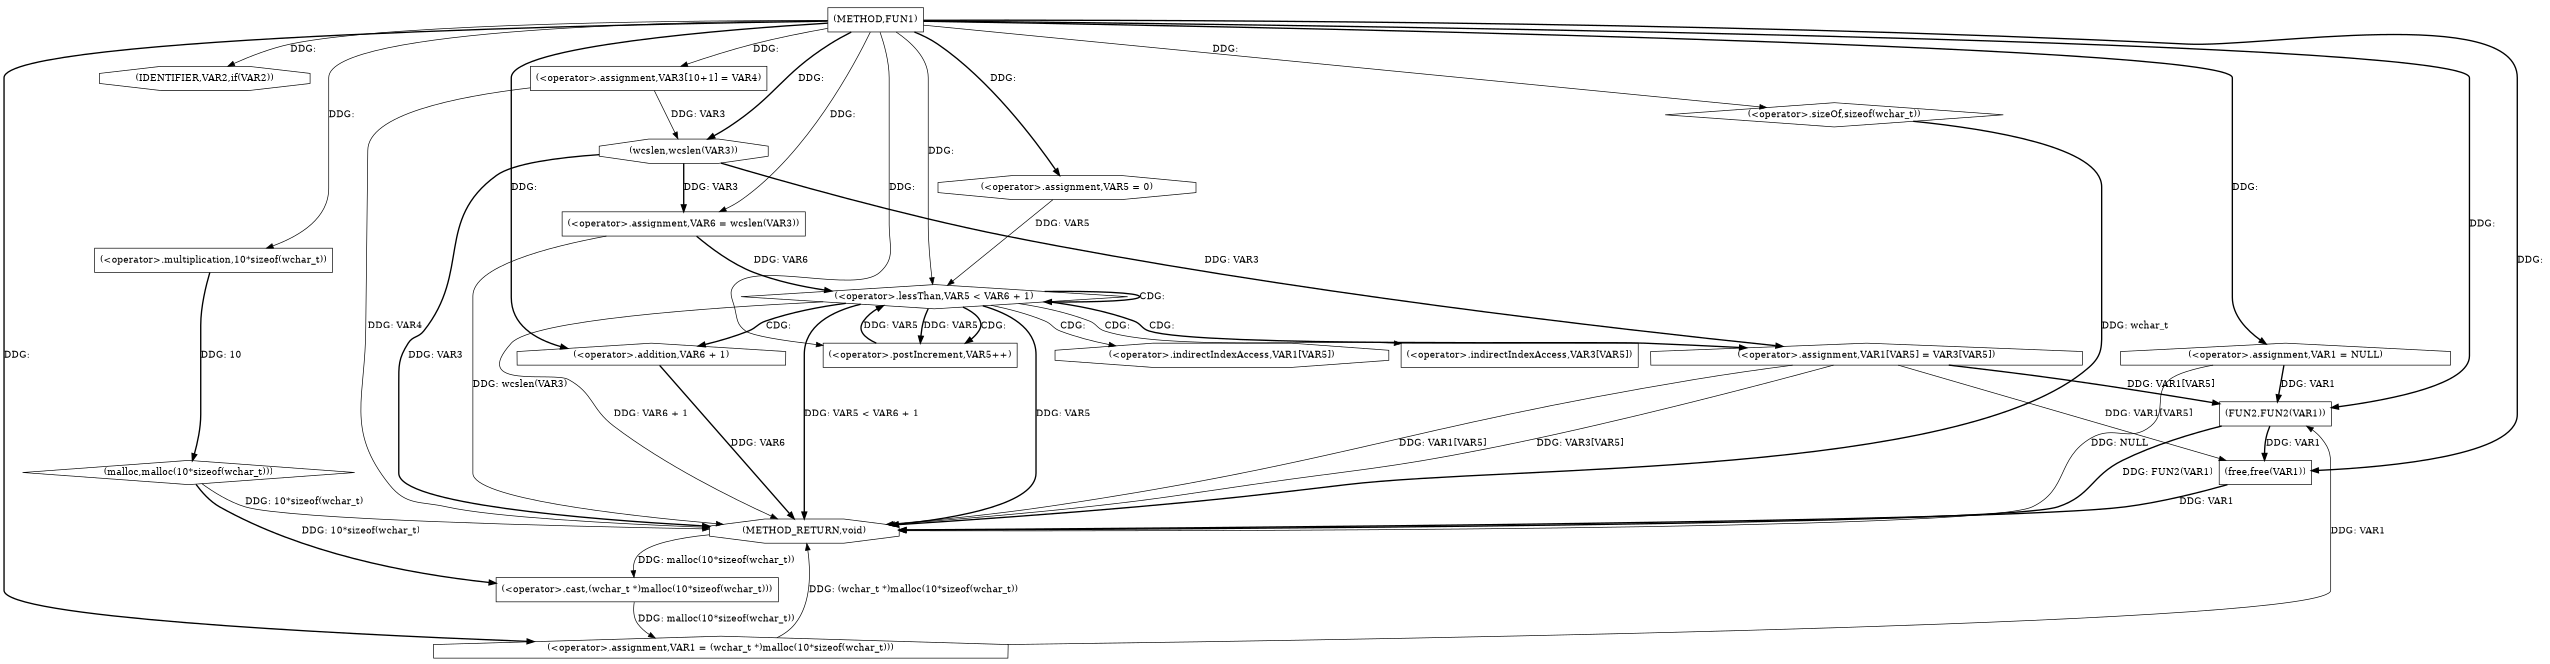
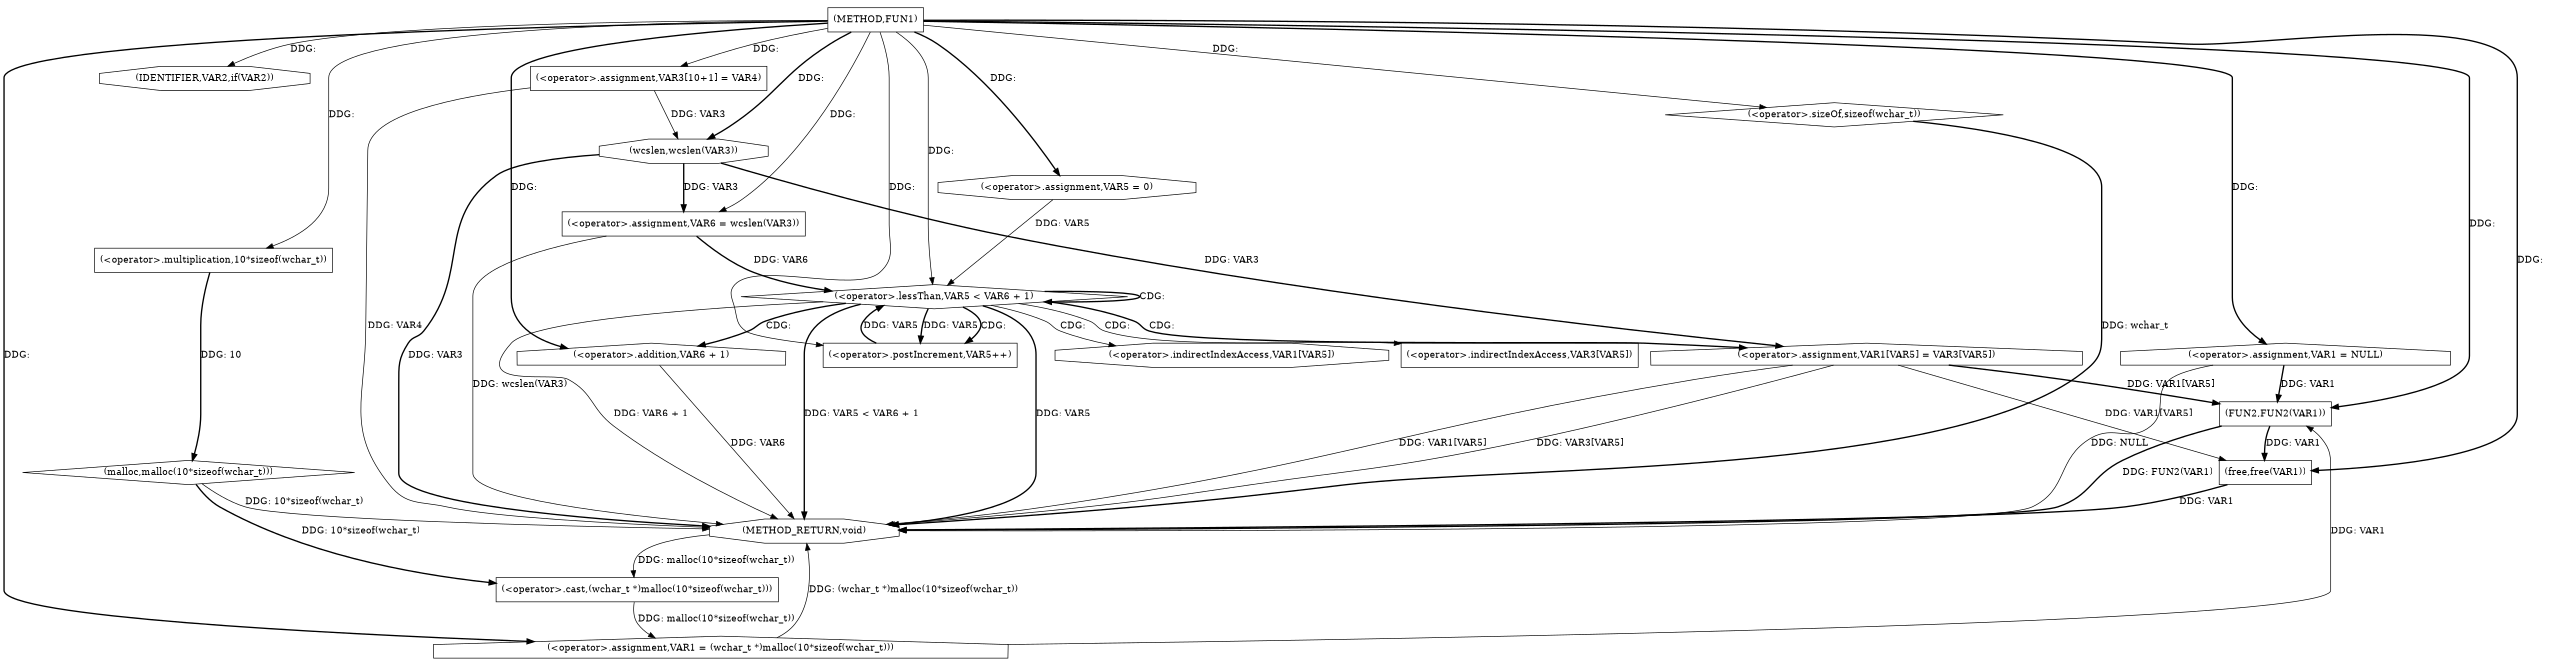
(725, 439) -> (725, 439)
